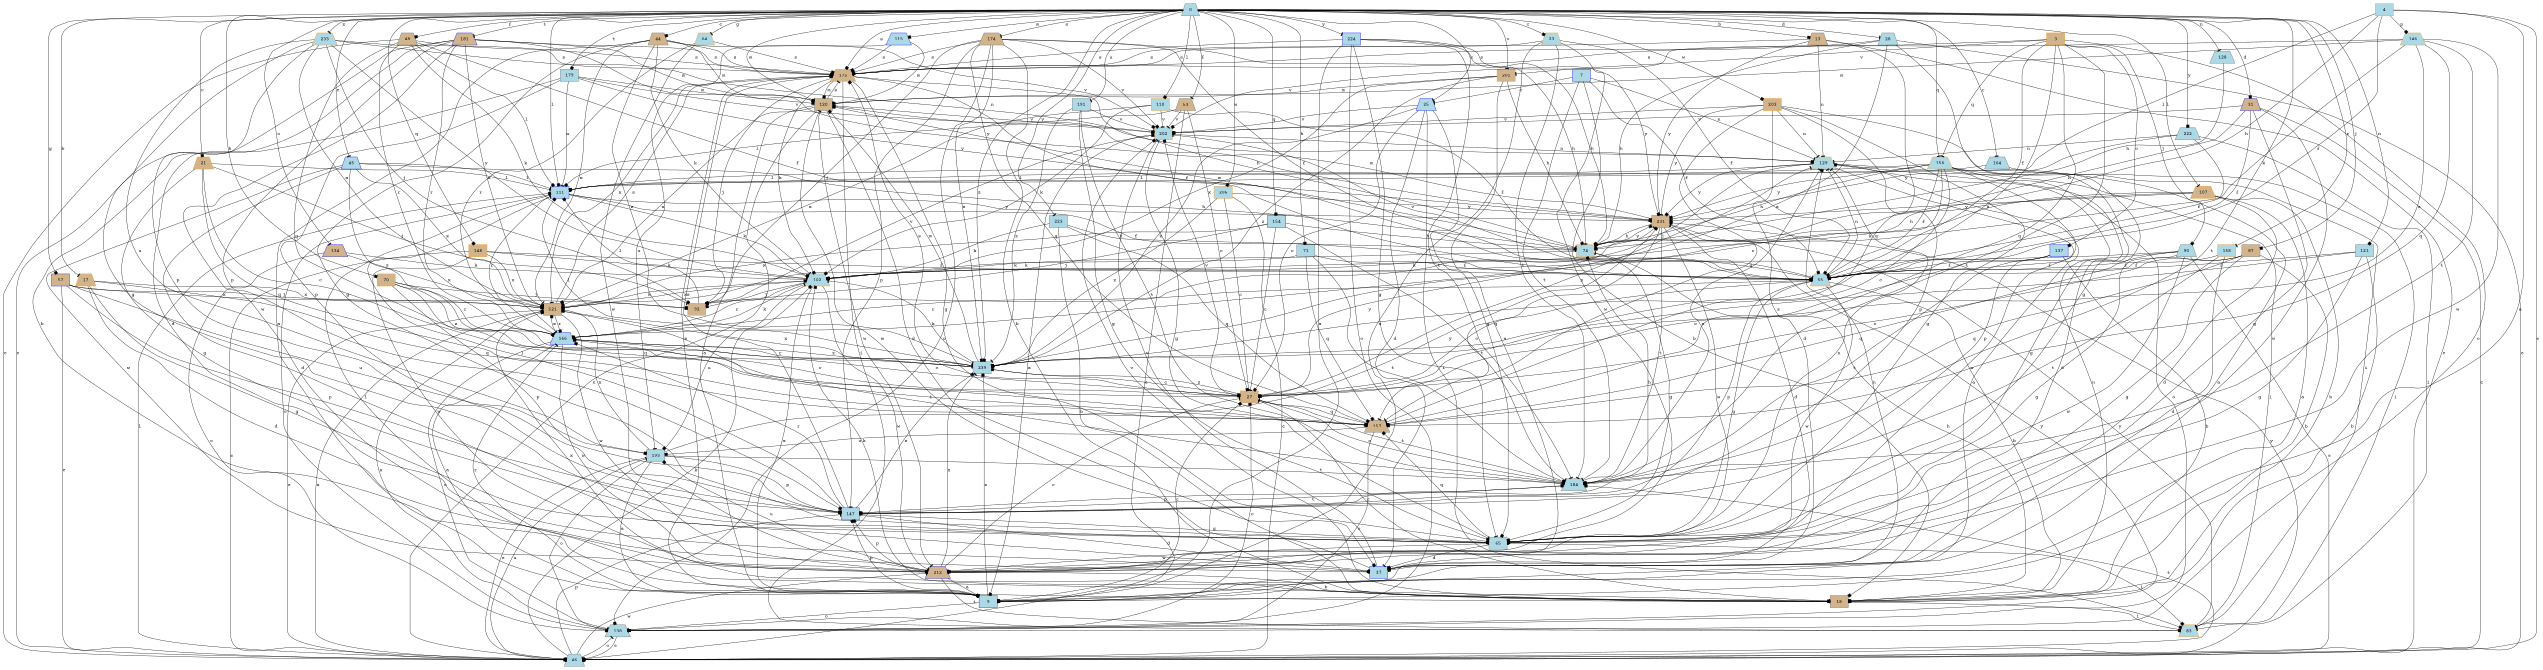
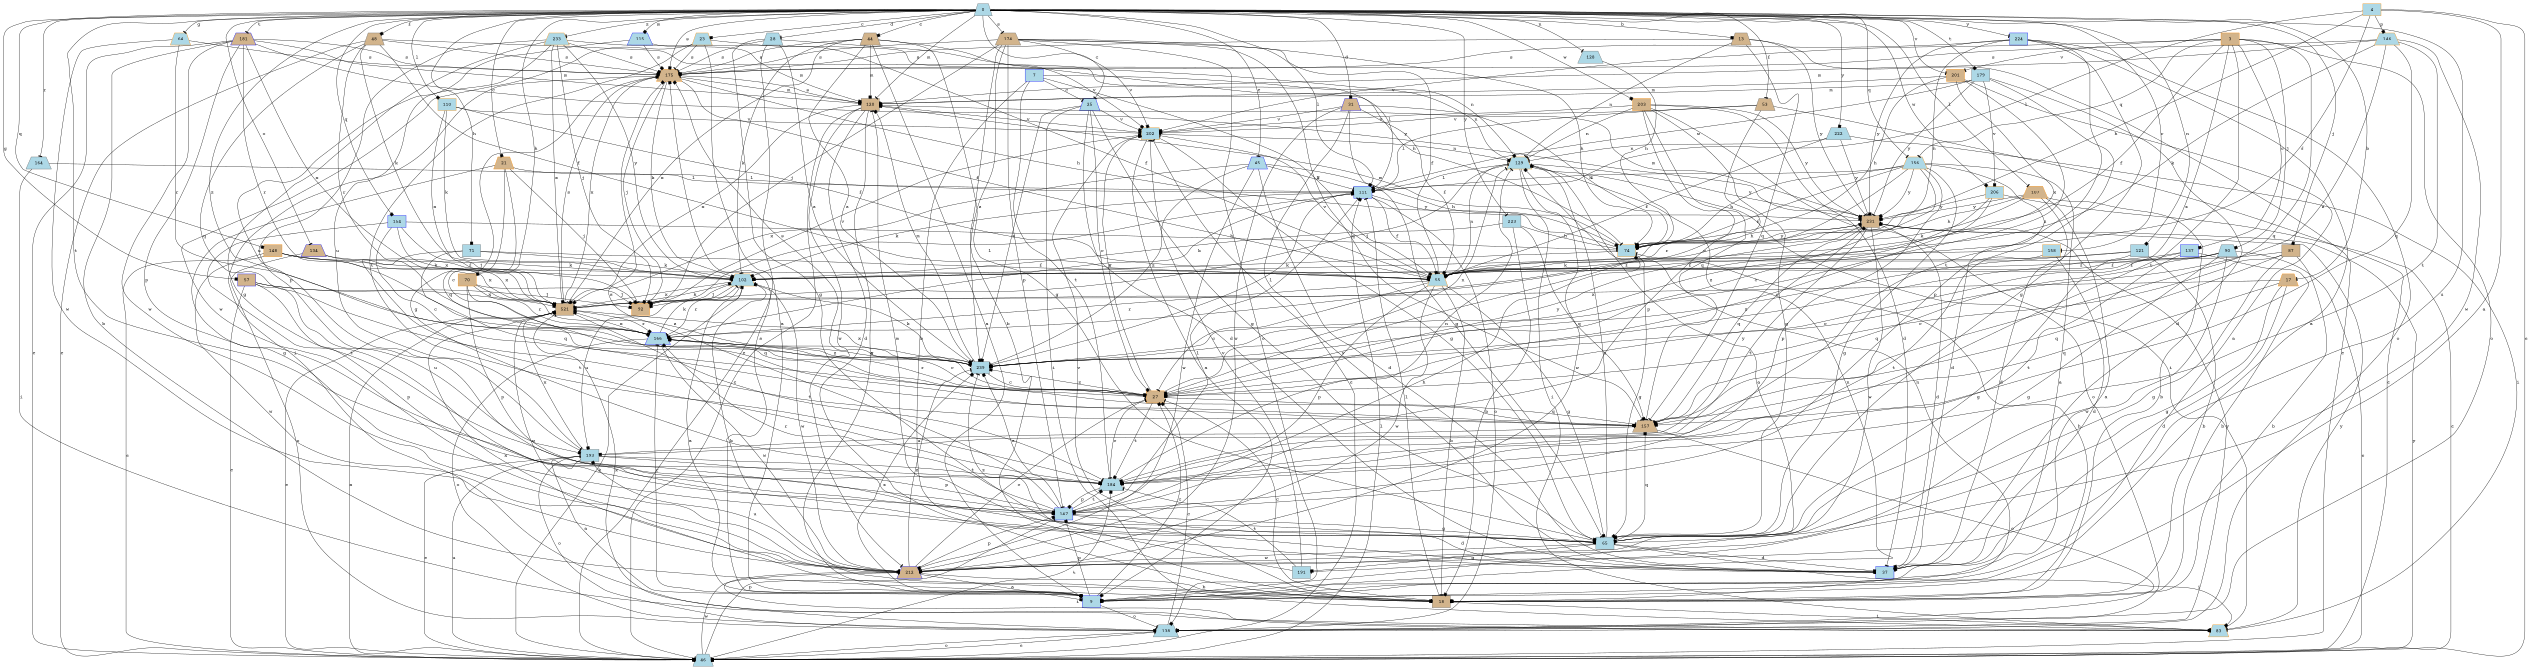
(863, 116) -> (1992, 132)
(1159, 387) -> (1392, 564)
(591, 581) -> none
